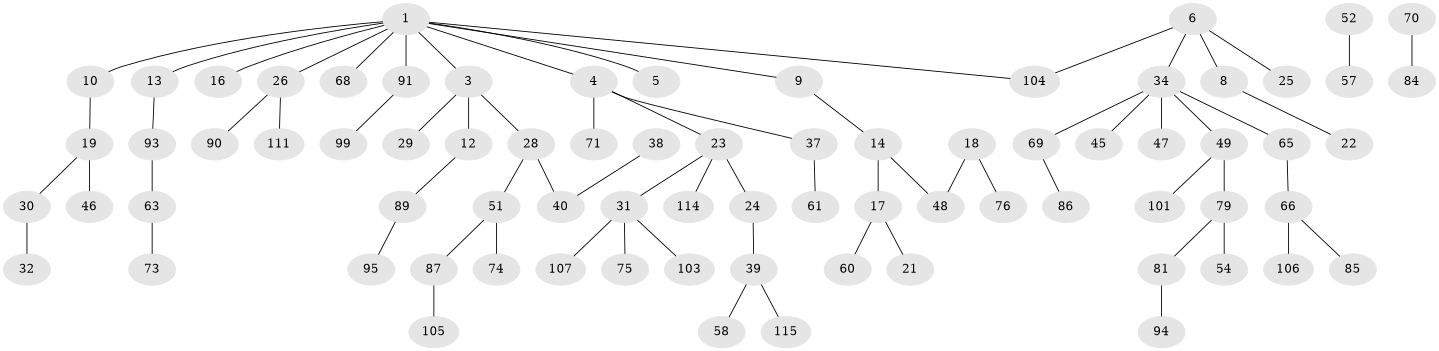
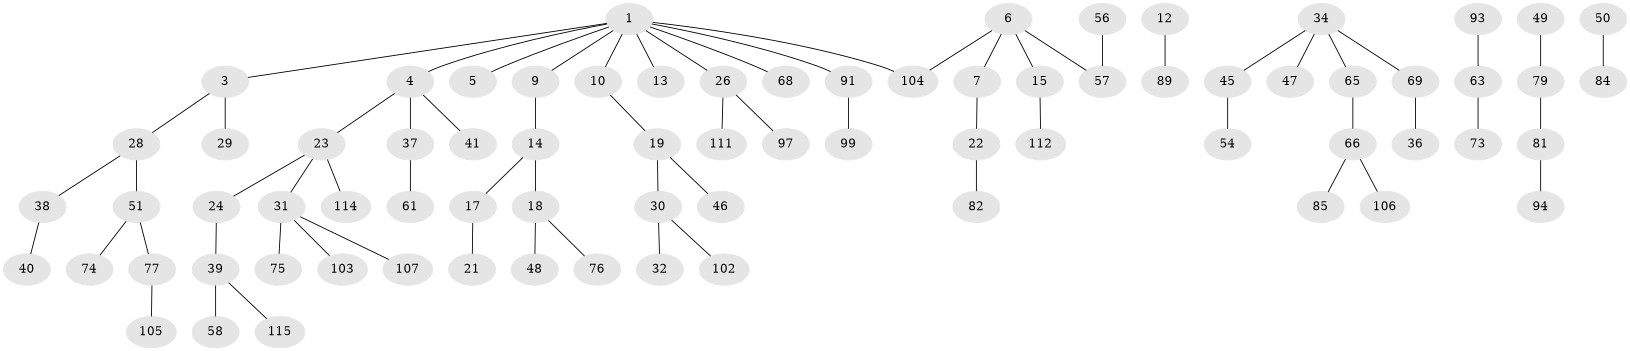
(1349, 19) -> (1102, 19)
(1412, 19) -> (1603, 19)
(1177, 50) -> (1056, 50)
(218, 82) -> none
(1224, 82) -> (977, 82)
(1287, 82) -> (1040, 82)
(153, 113) -> none
(469, 113) -> none
(1193, 113) -> none
(215, 144) -> (786, 144)
(594, 144) -> (473, 144)
none -> (1041, 144)
(546, 175) -> (89, 176)
(909, 176) -> (536, 176)
none -> (976, 207)
(1066, 207) -> (1415, 144)
(1160, 207) -> none
(1224, 238) -> (1228, 113)
(371, 270) -> none
(434, 270) -> (152, 270)
none -> (724, 270)
(848, 270) -> none
